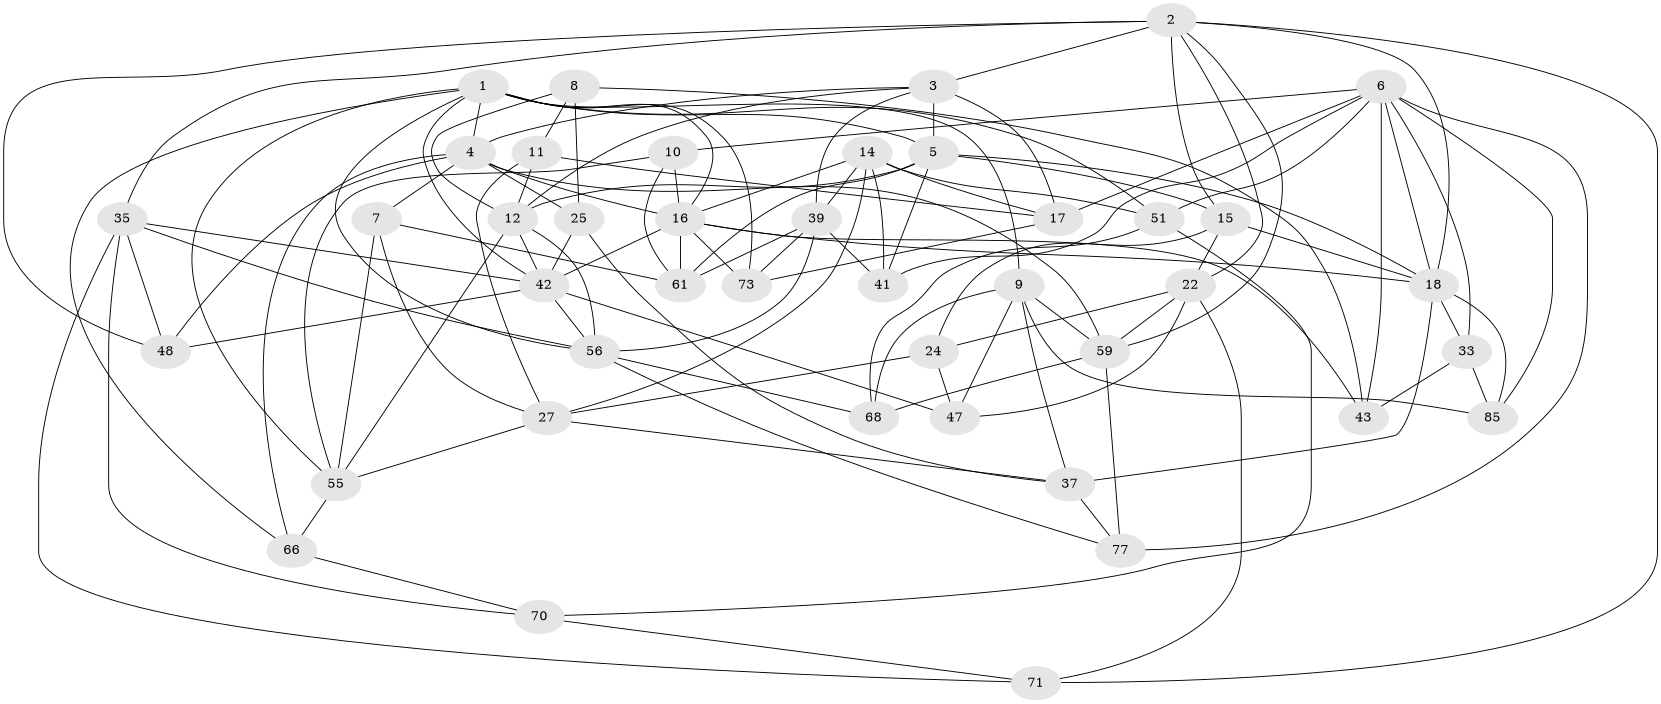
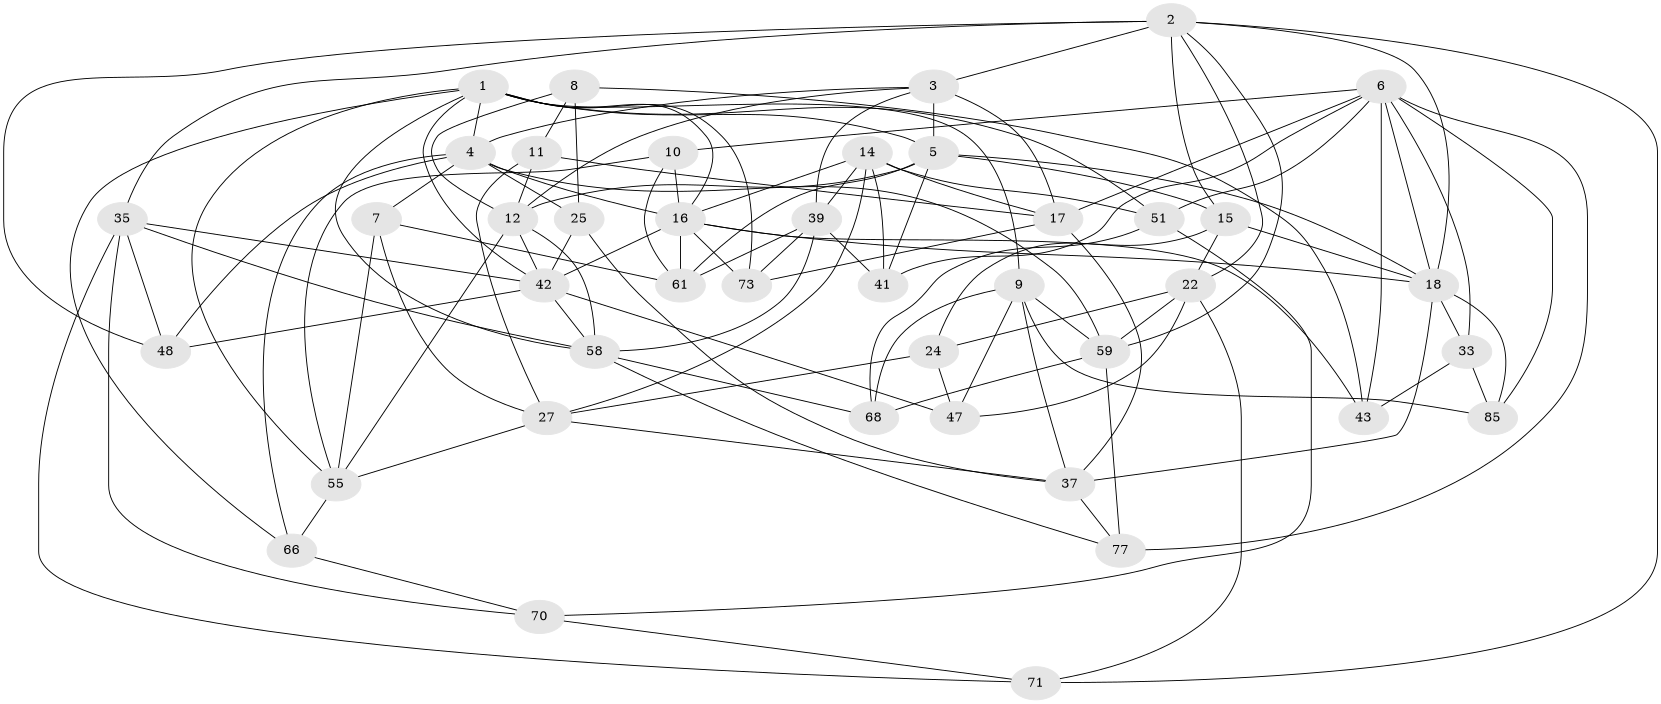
none -> (1141, 350)
(595, 352) -> (595, 352)
